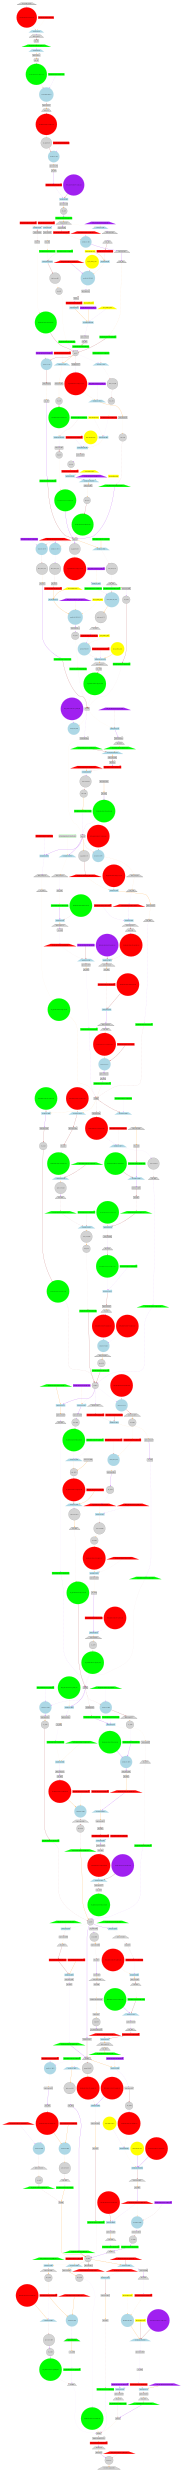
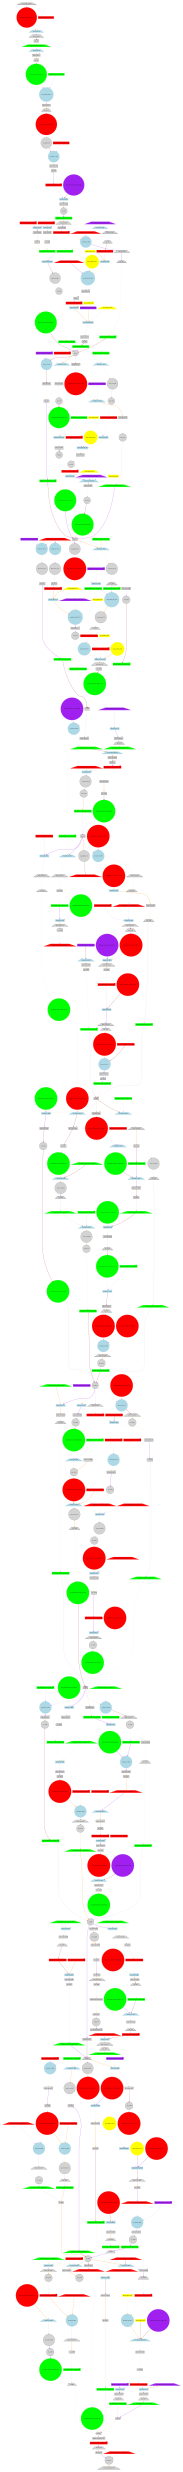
(67, 836) -> (67, 836)
(72, 2340) -> (72, 2340)
